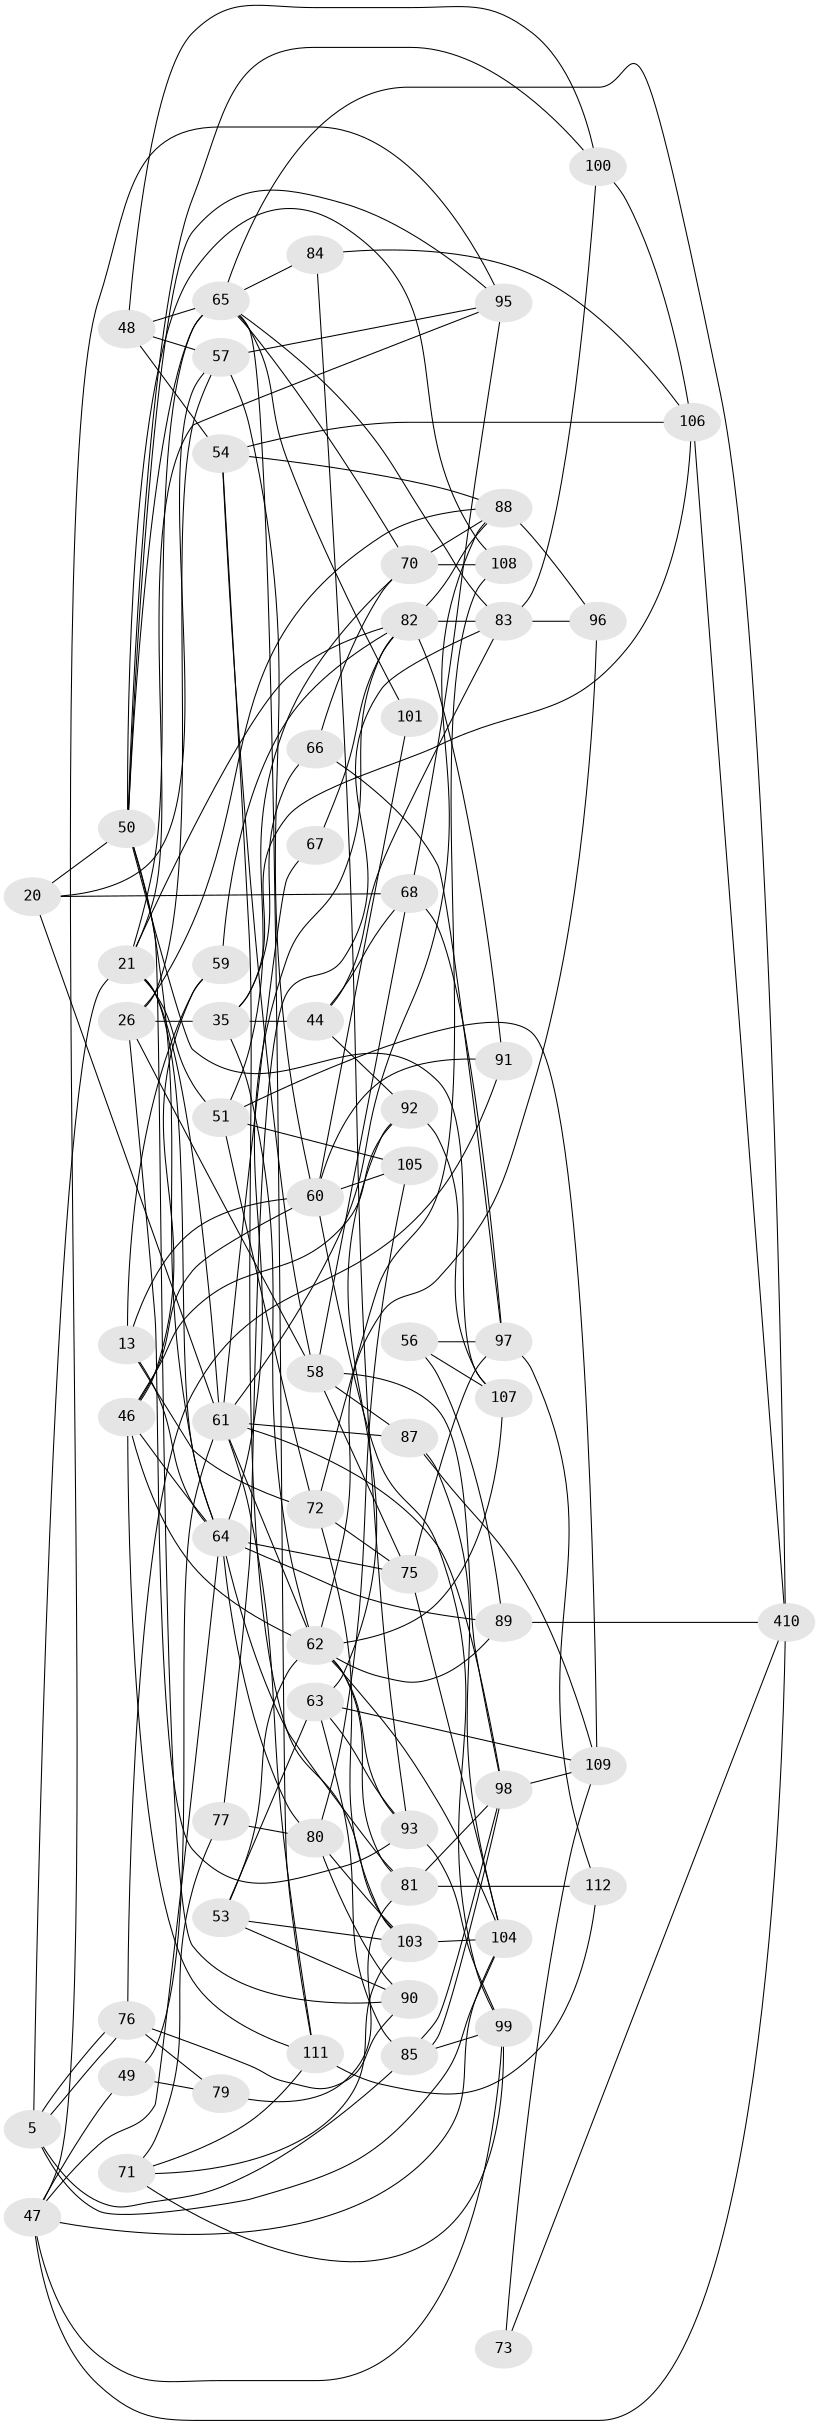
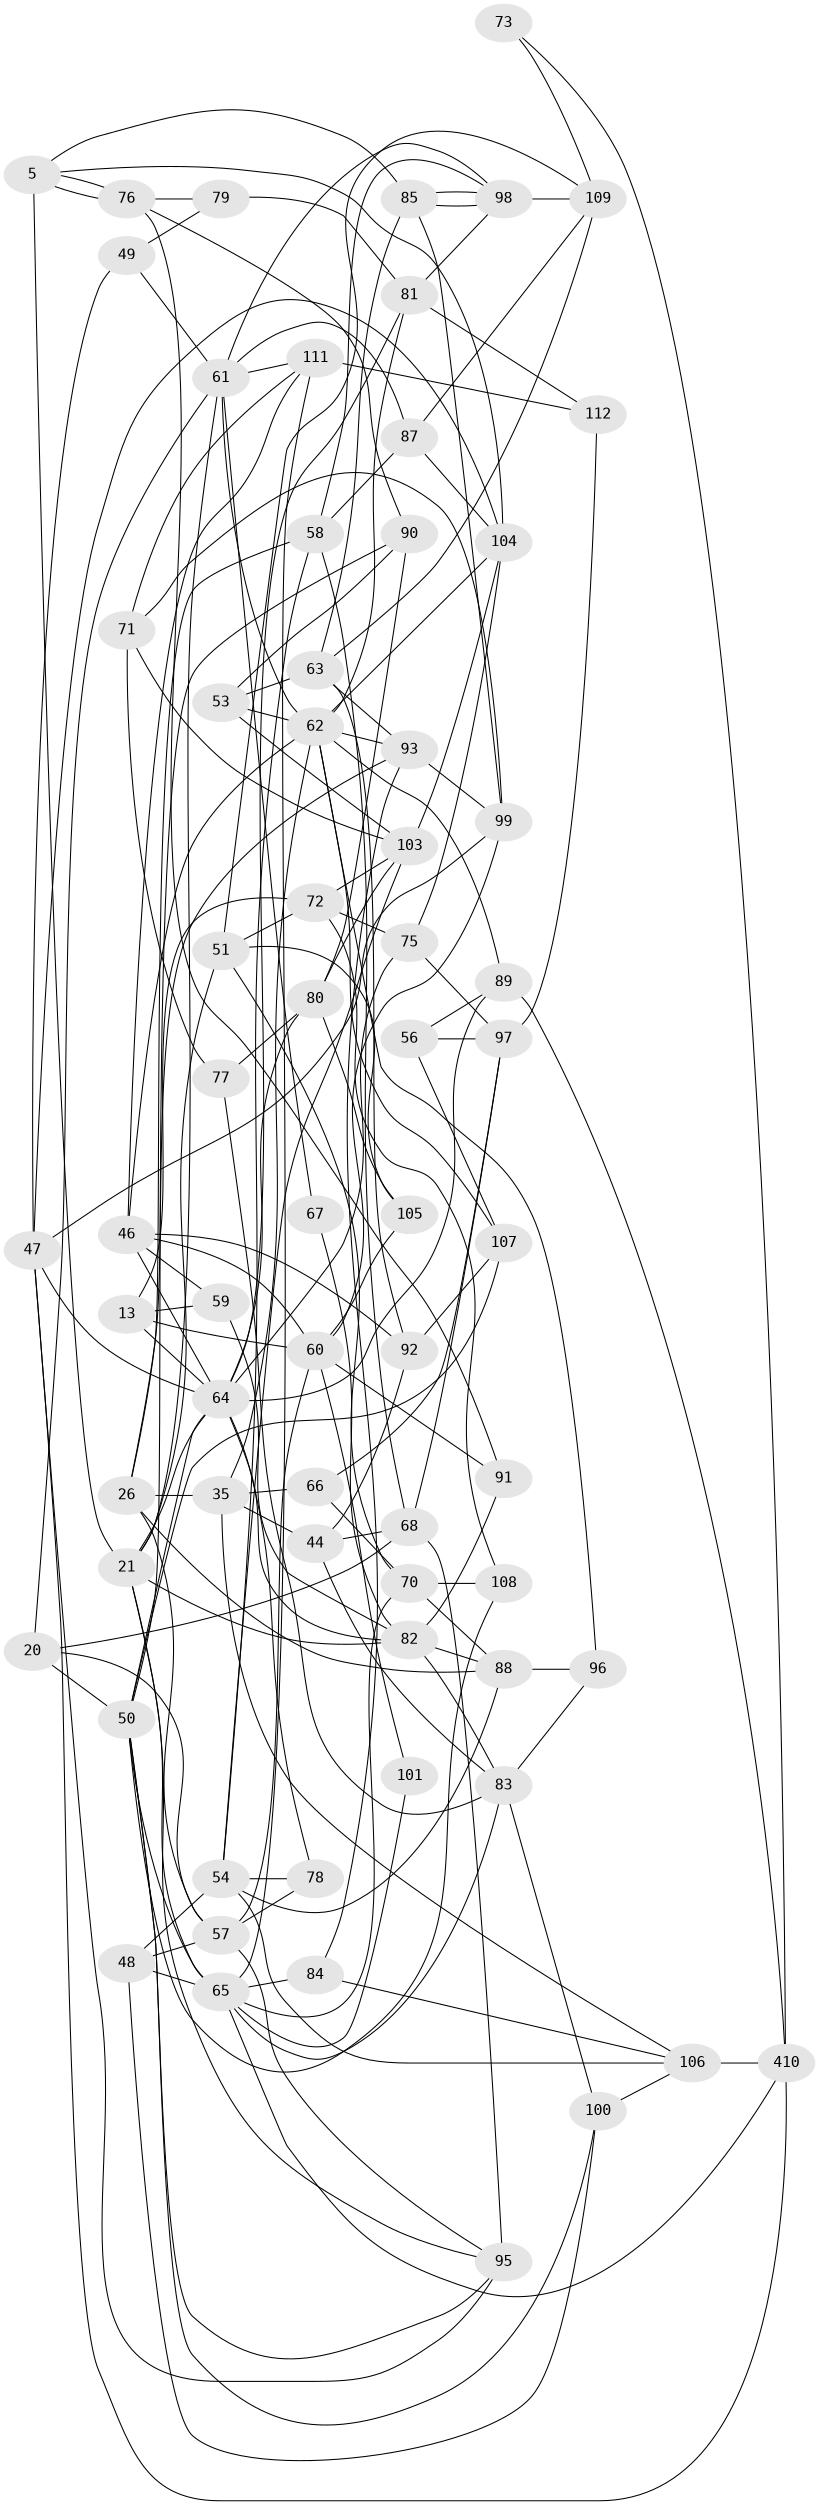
(421, 979) -> none
(360, 1469) -> none
none -> (315, 1879)
